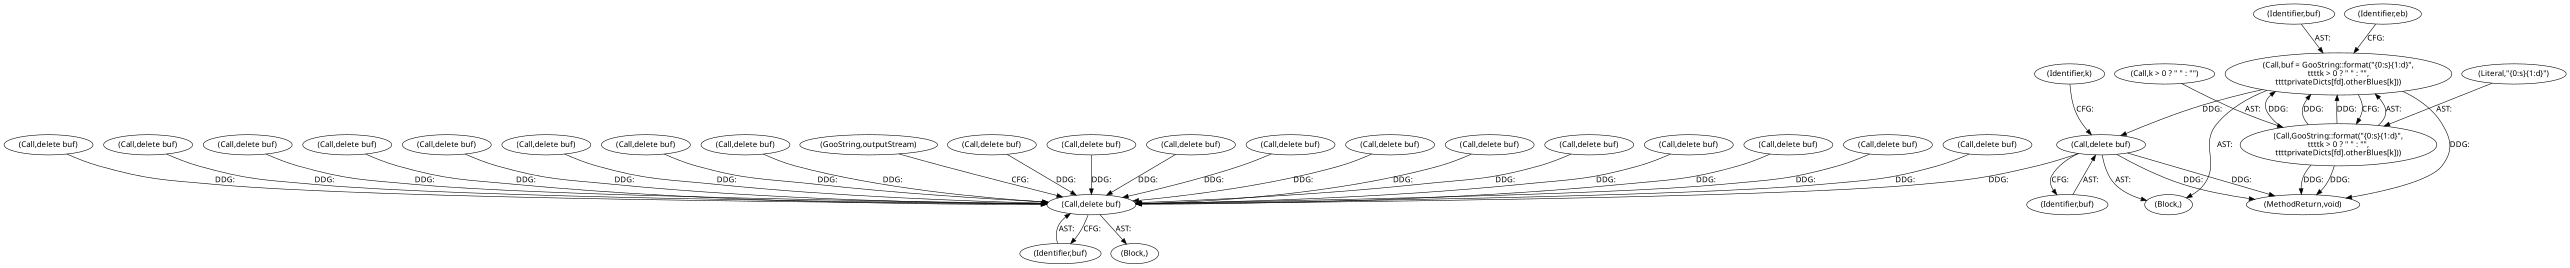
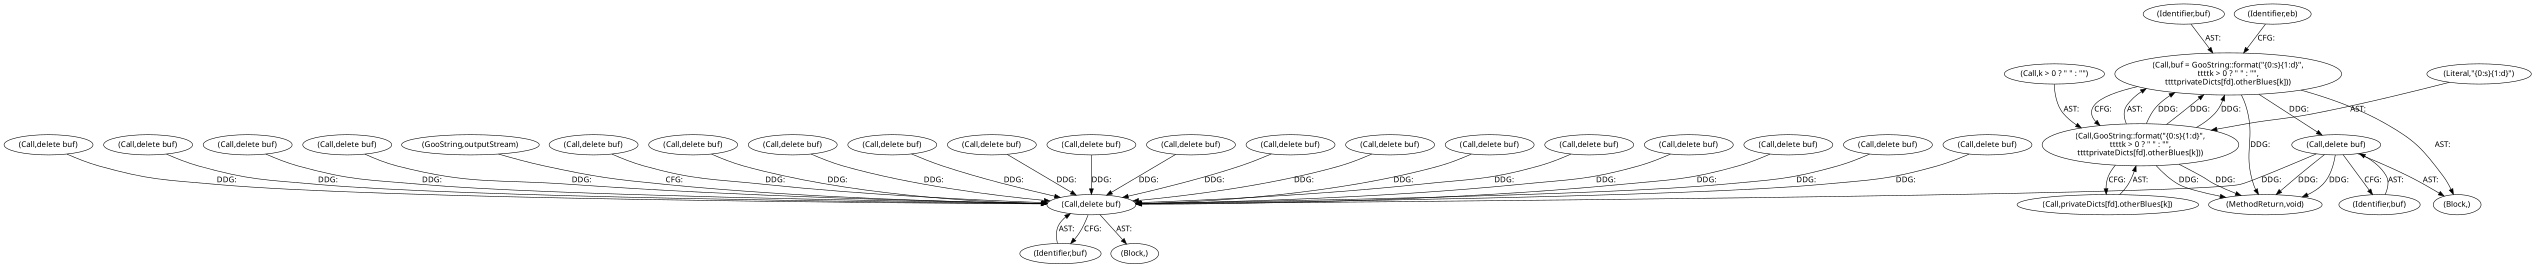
(2070, 74) -> none
none -> (2108, 205)
